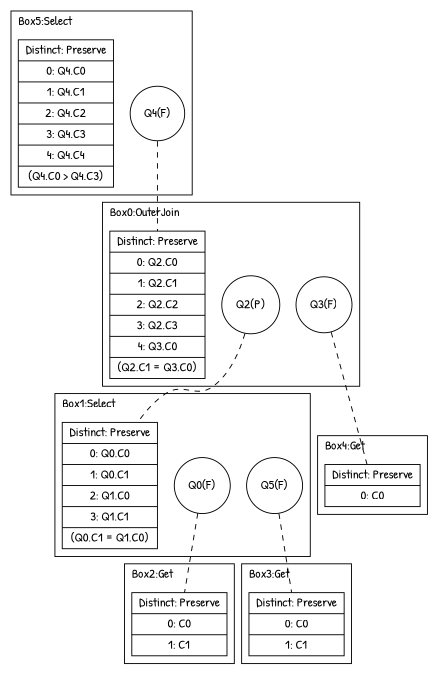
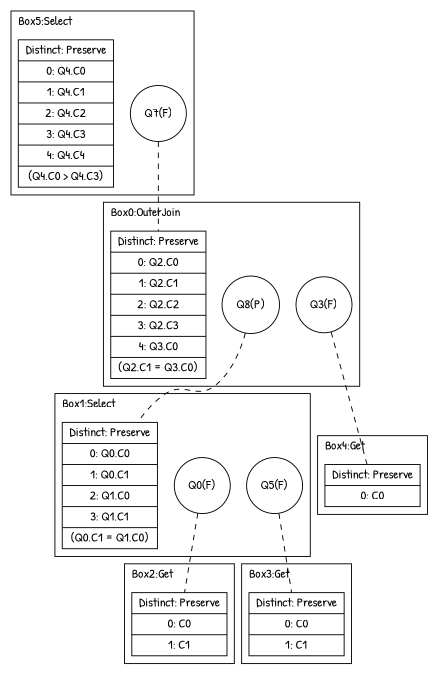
(157, 113) -> (158, 113)
(251, 305) -> (251, 305)
